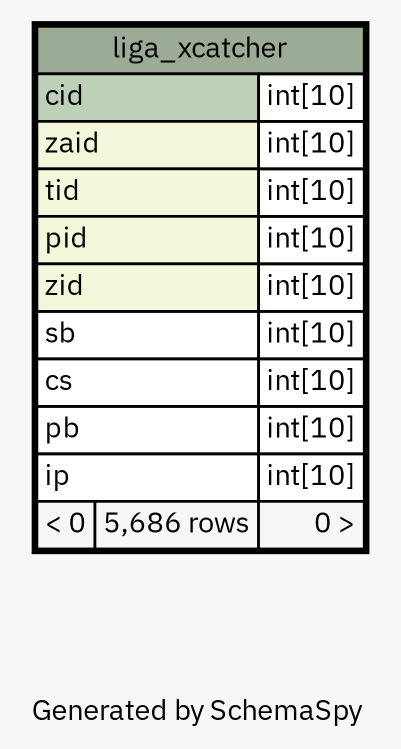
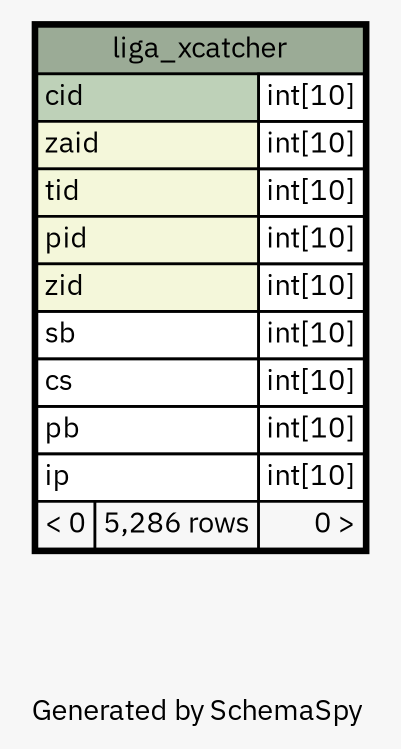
(177, 524) -> (177, 524)
